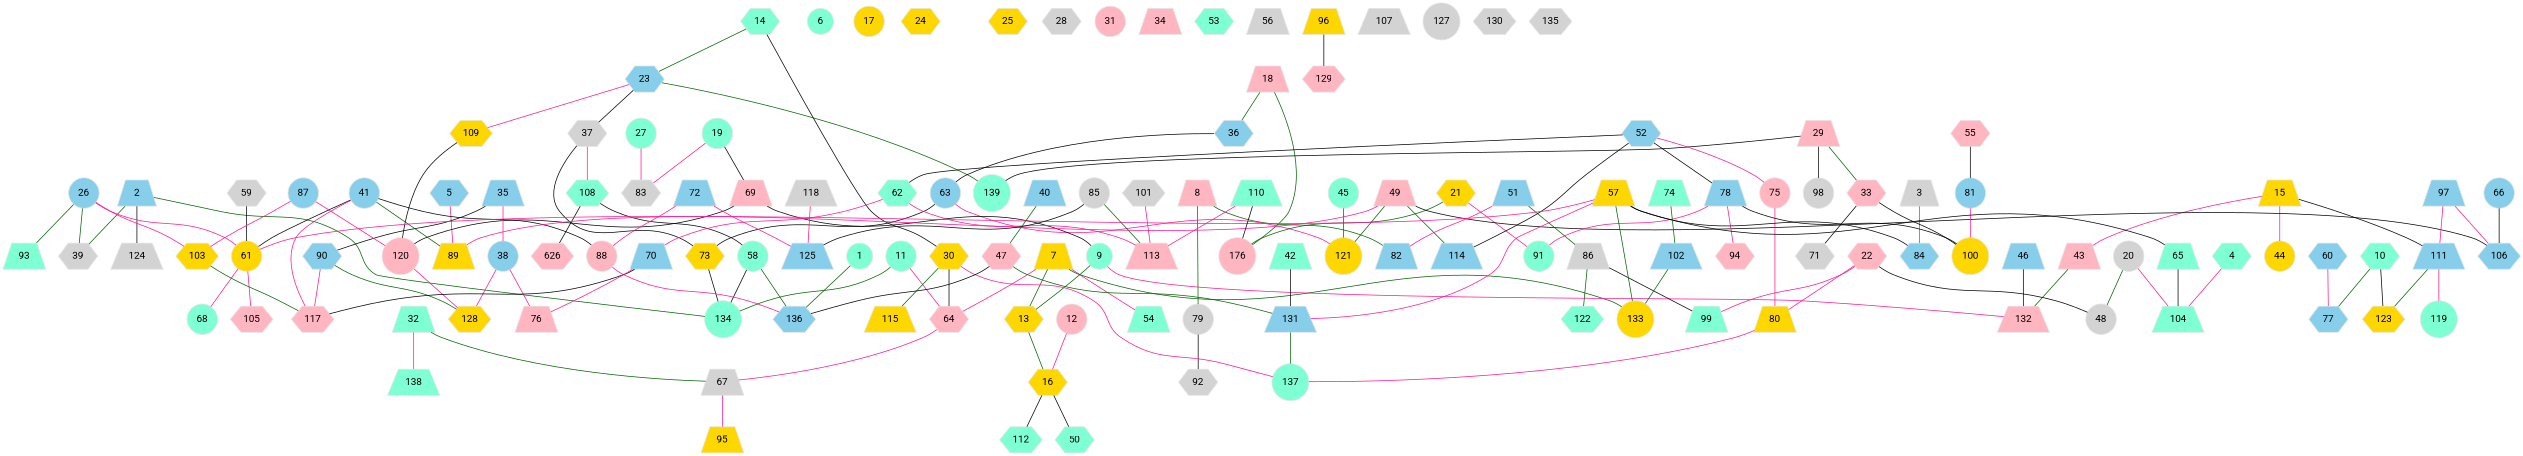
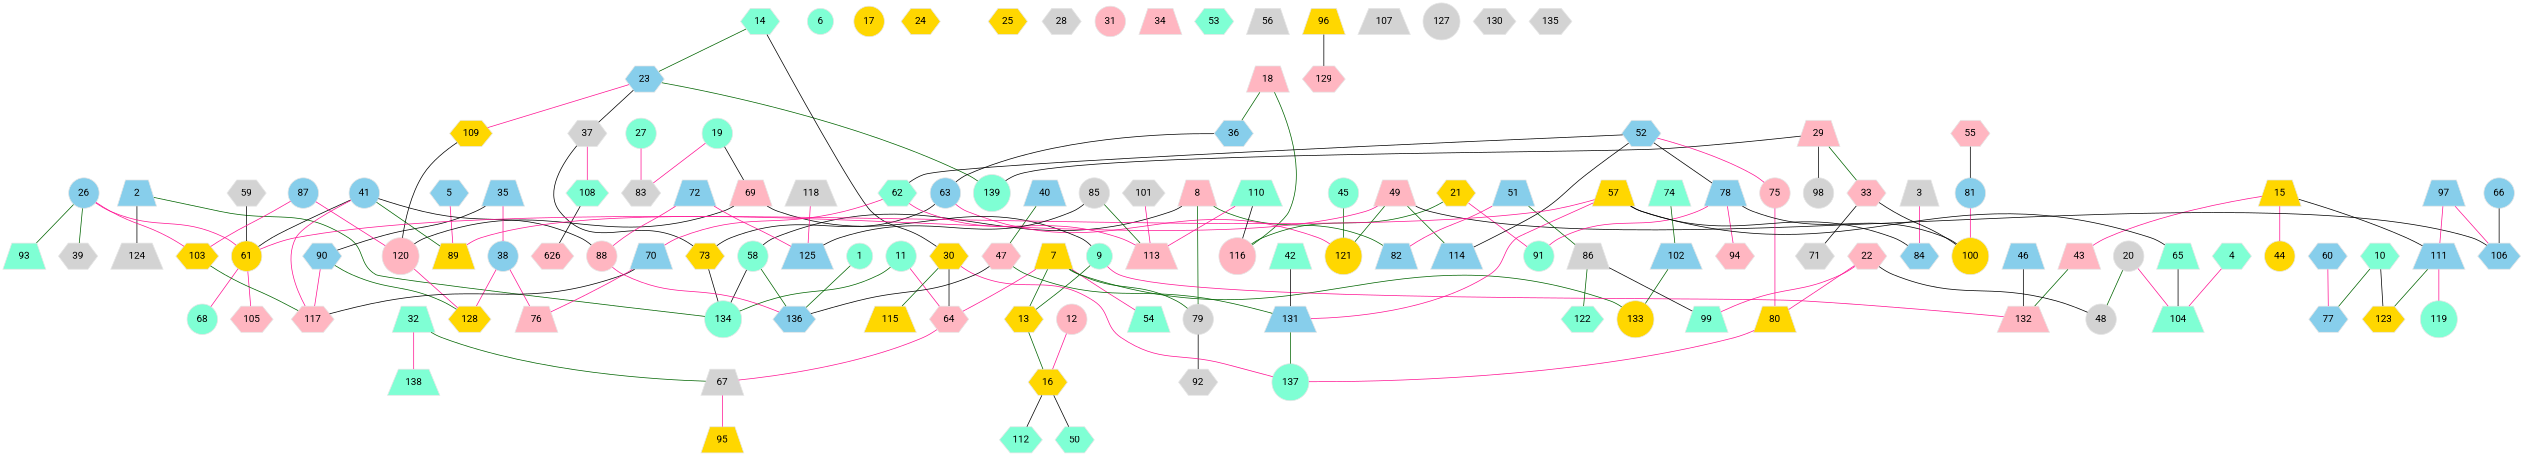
(107, 225) -> none
(690, 225) -> (972, 222)
(1624, 254) -> none
(1237, 256) -> (1237, 256)
none -> (1129, 287)
